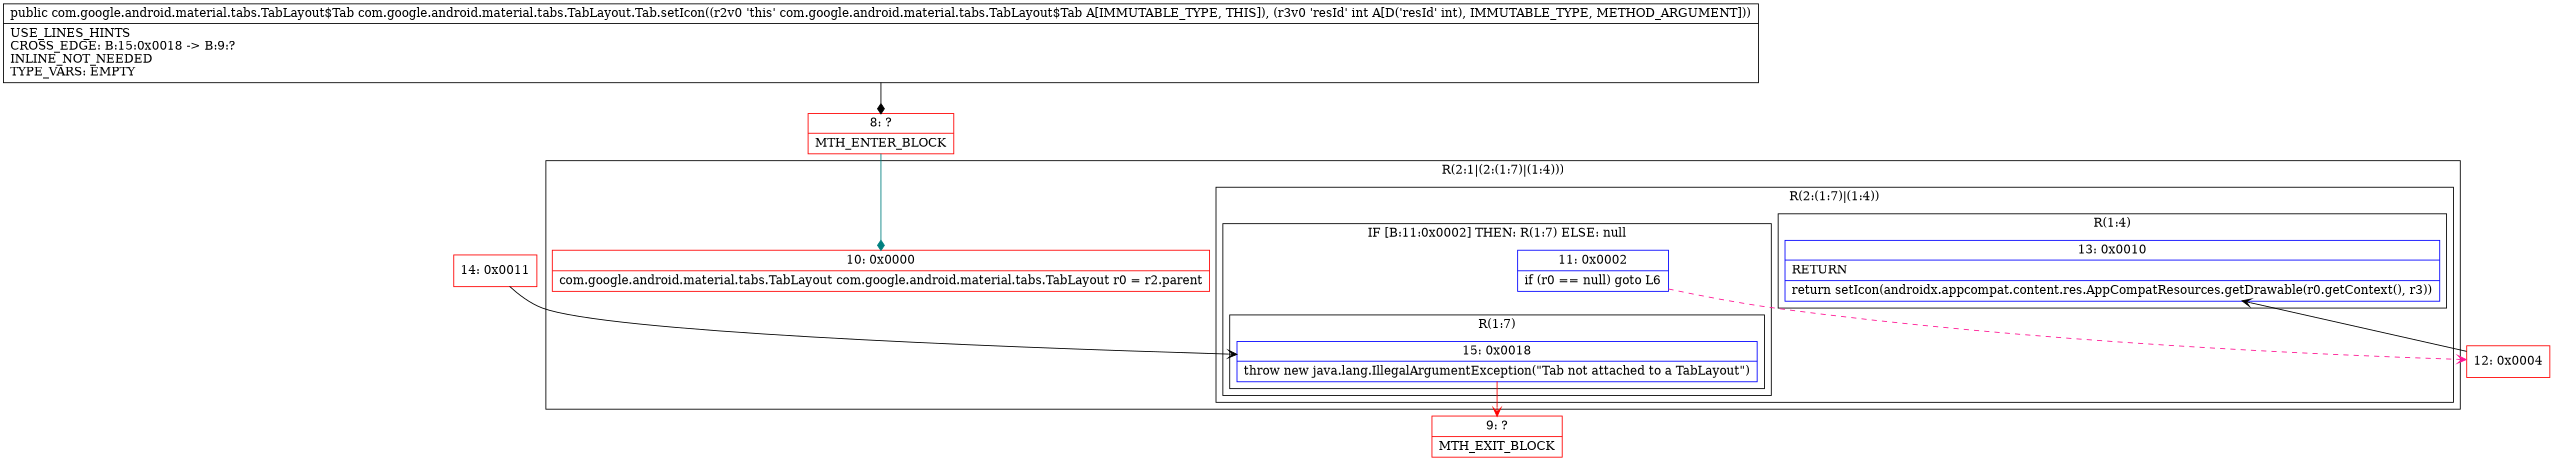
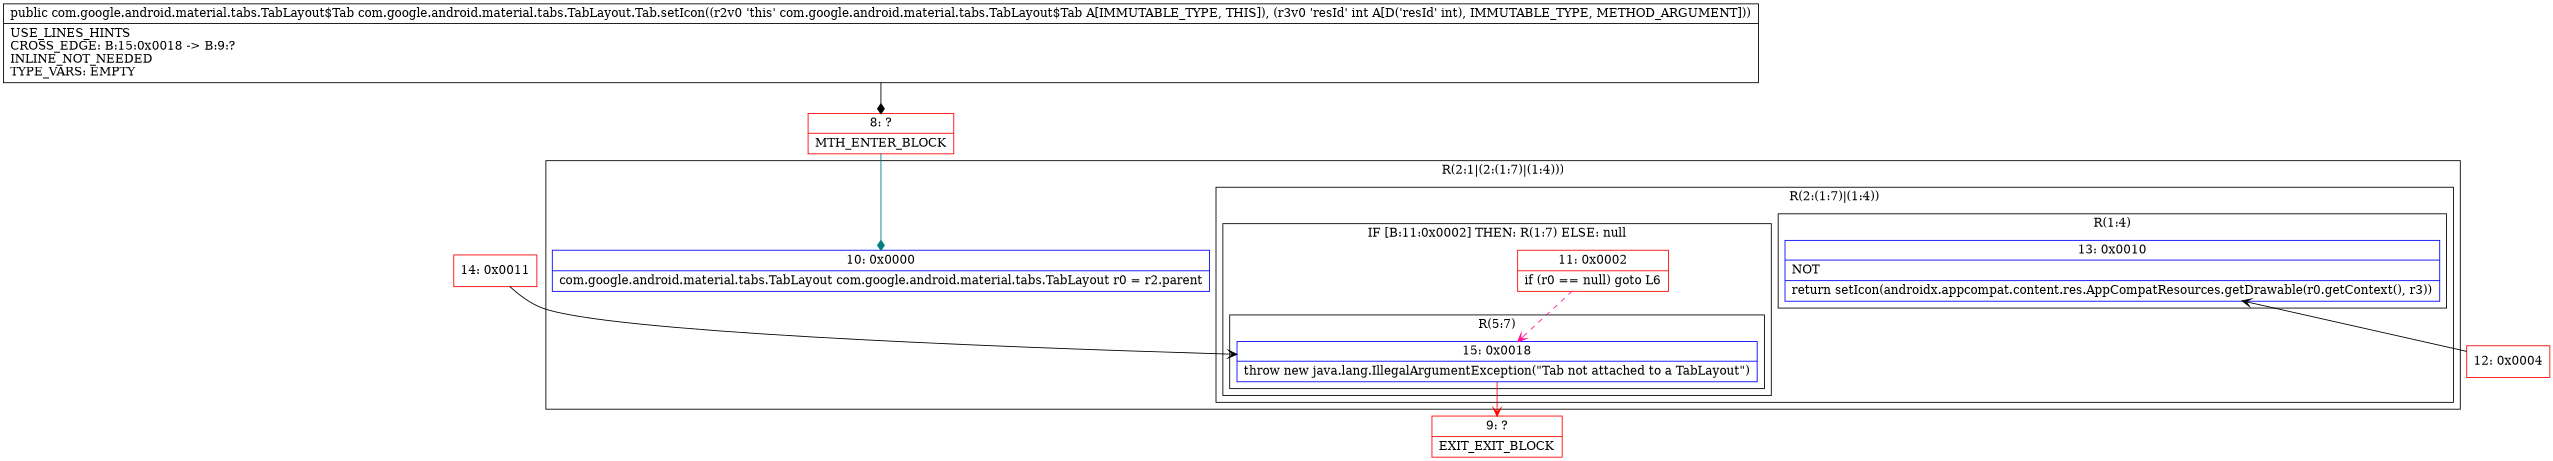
(1820, 270) -> (1806, 270)
(881, 271) -> (881, 271)
(1593, 271) -> (1593, 271)
(1497, 325) -> (1497, 325)
(2062, 338) -> (1553, 309)
(1497, 446) -> (1497, 446)
